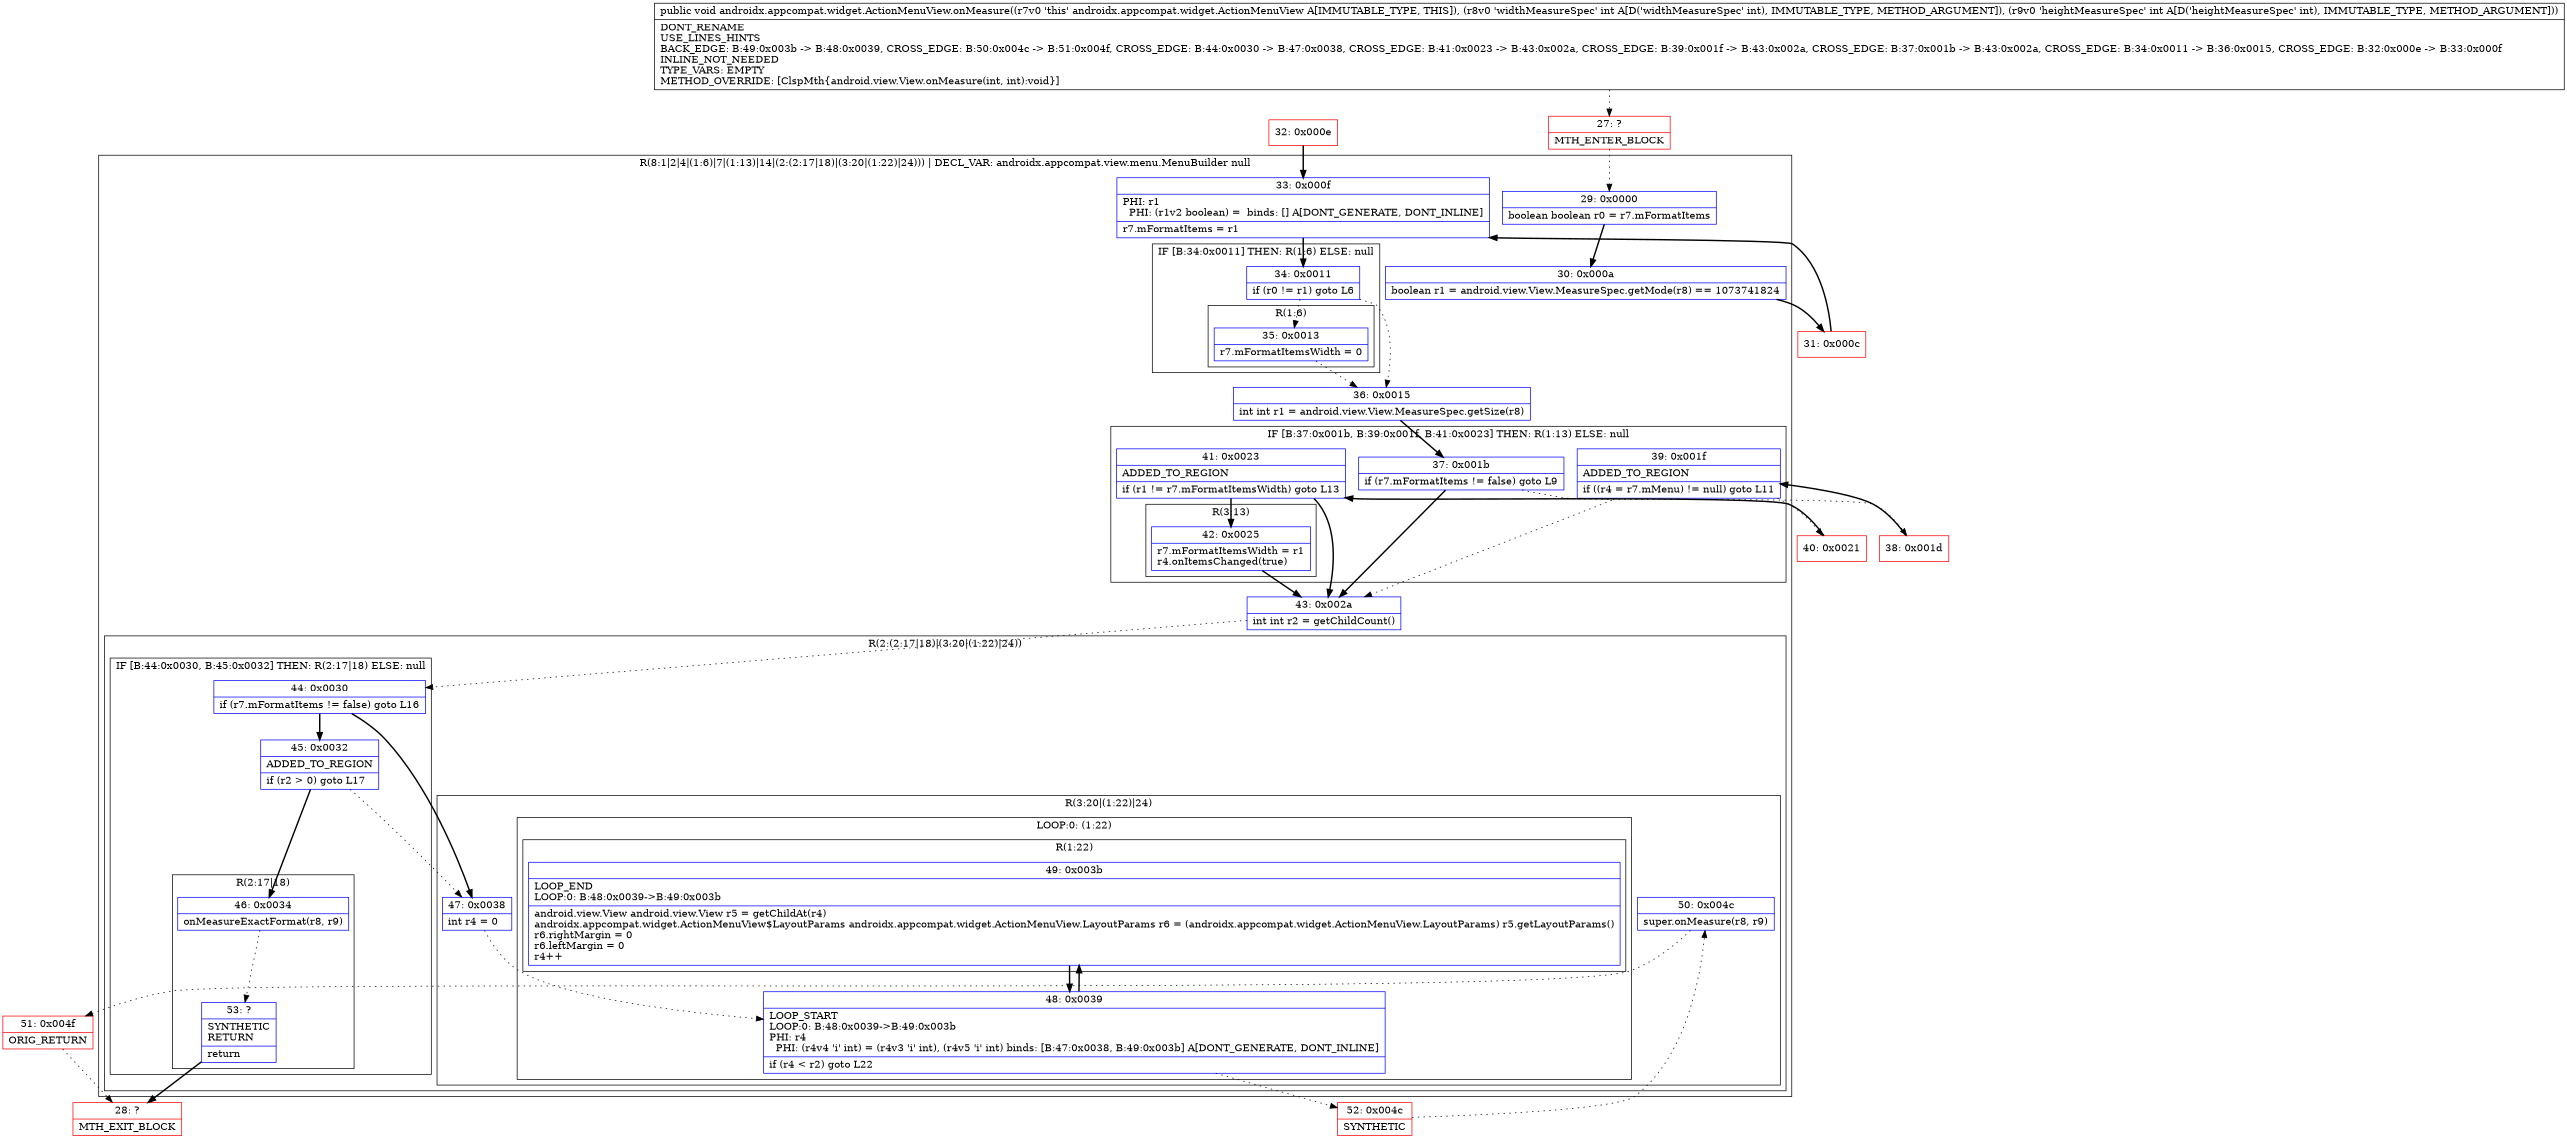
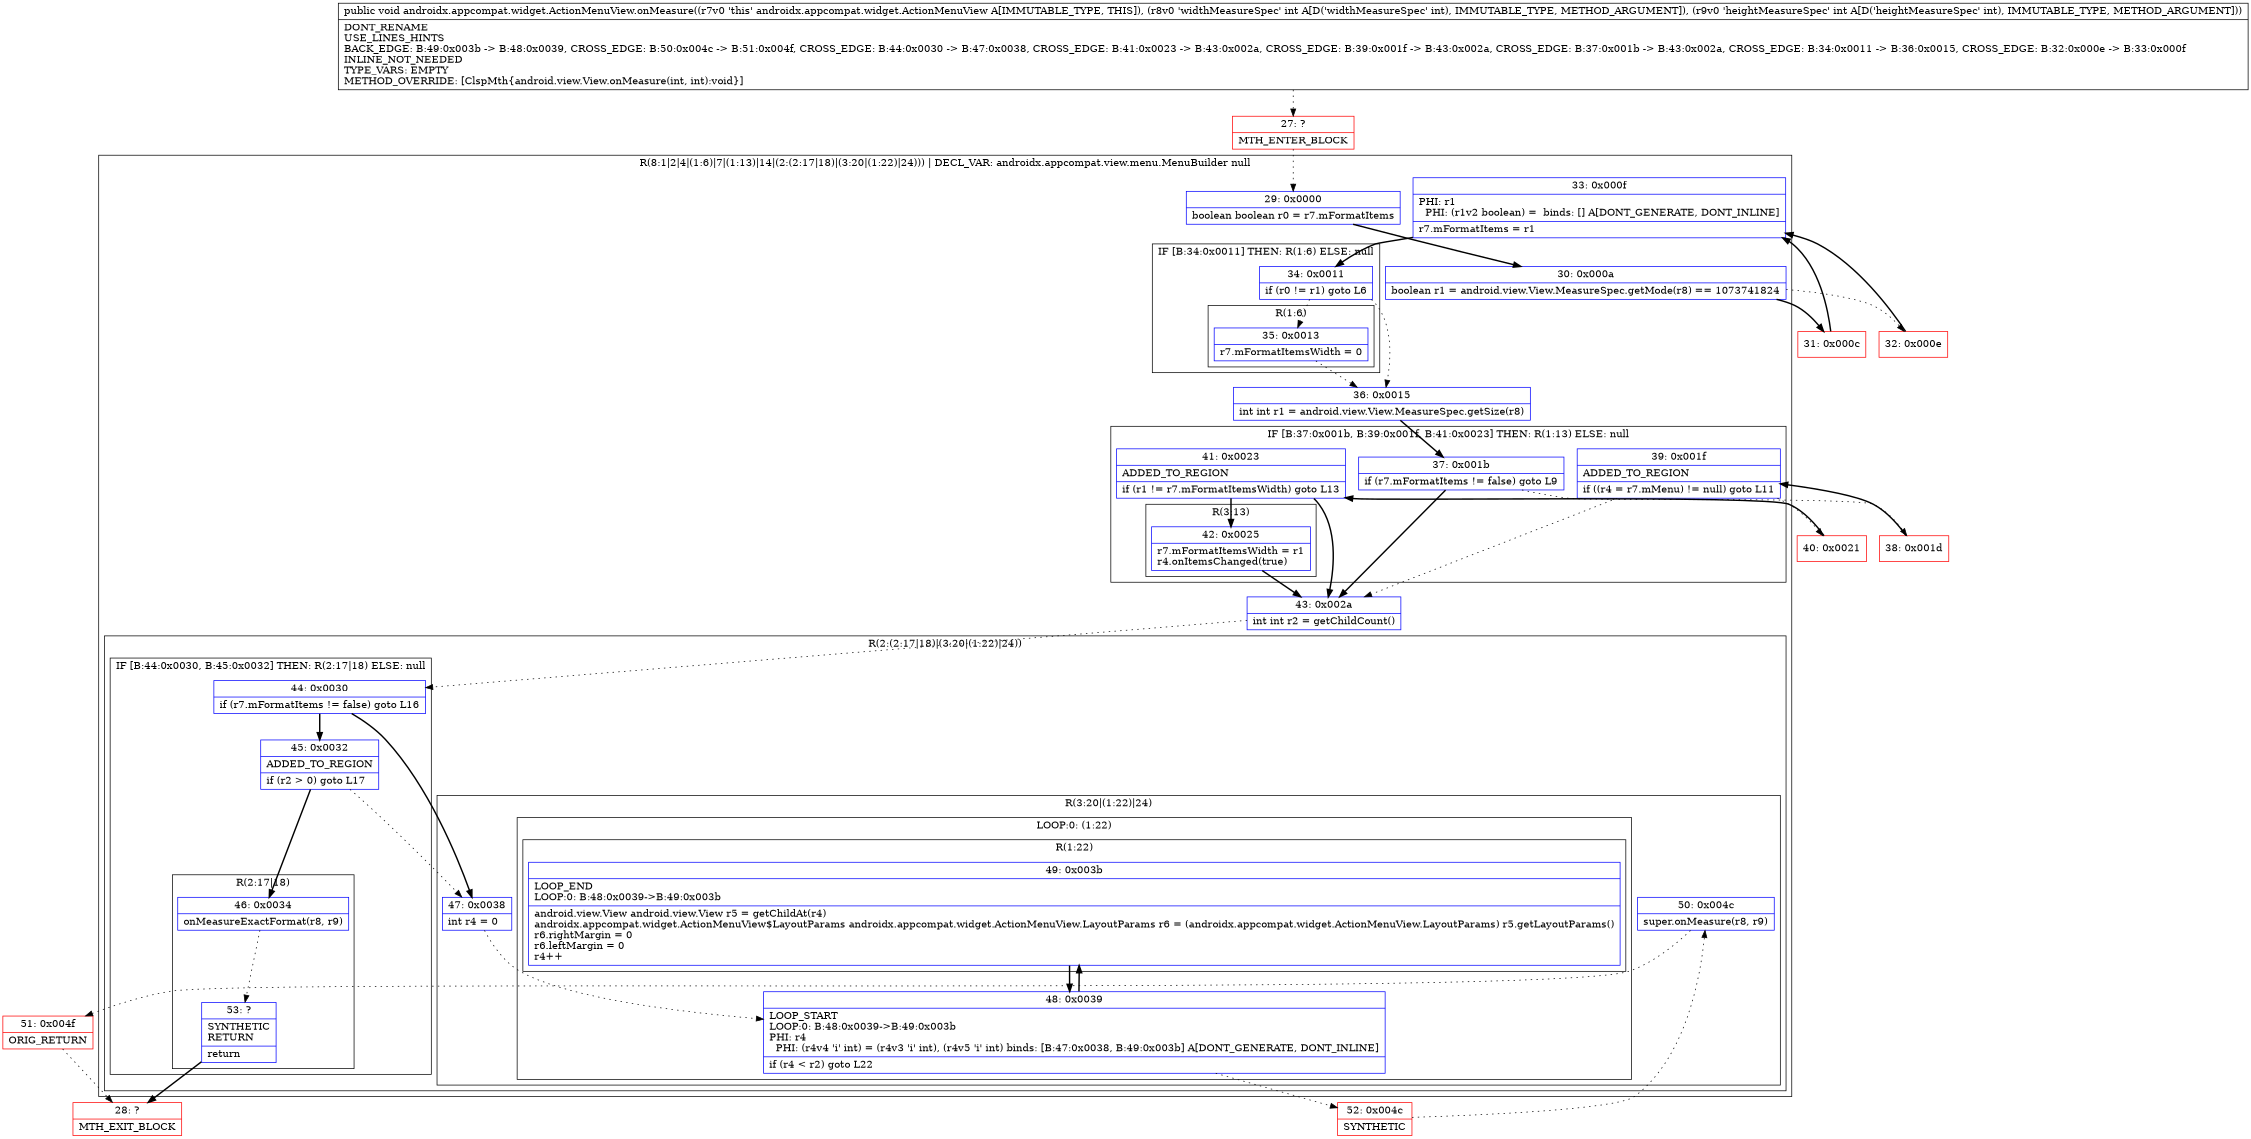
none -> (1847, 298)
